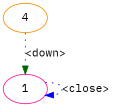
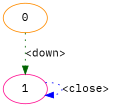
(25, 18) -> (25, 18)
